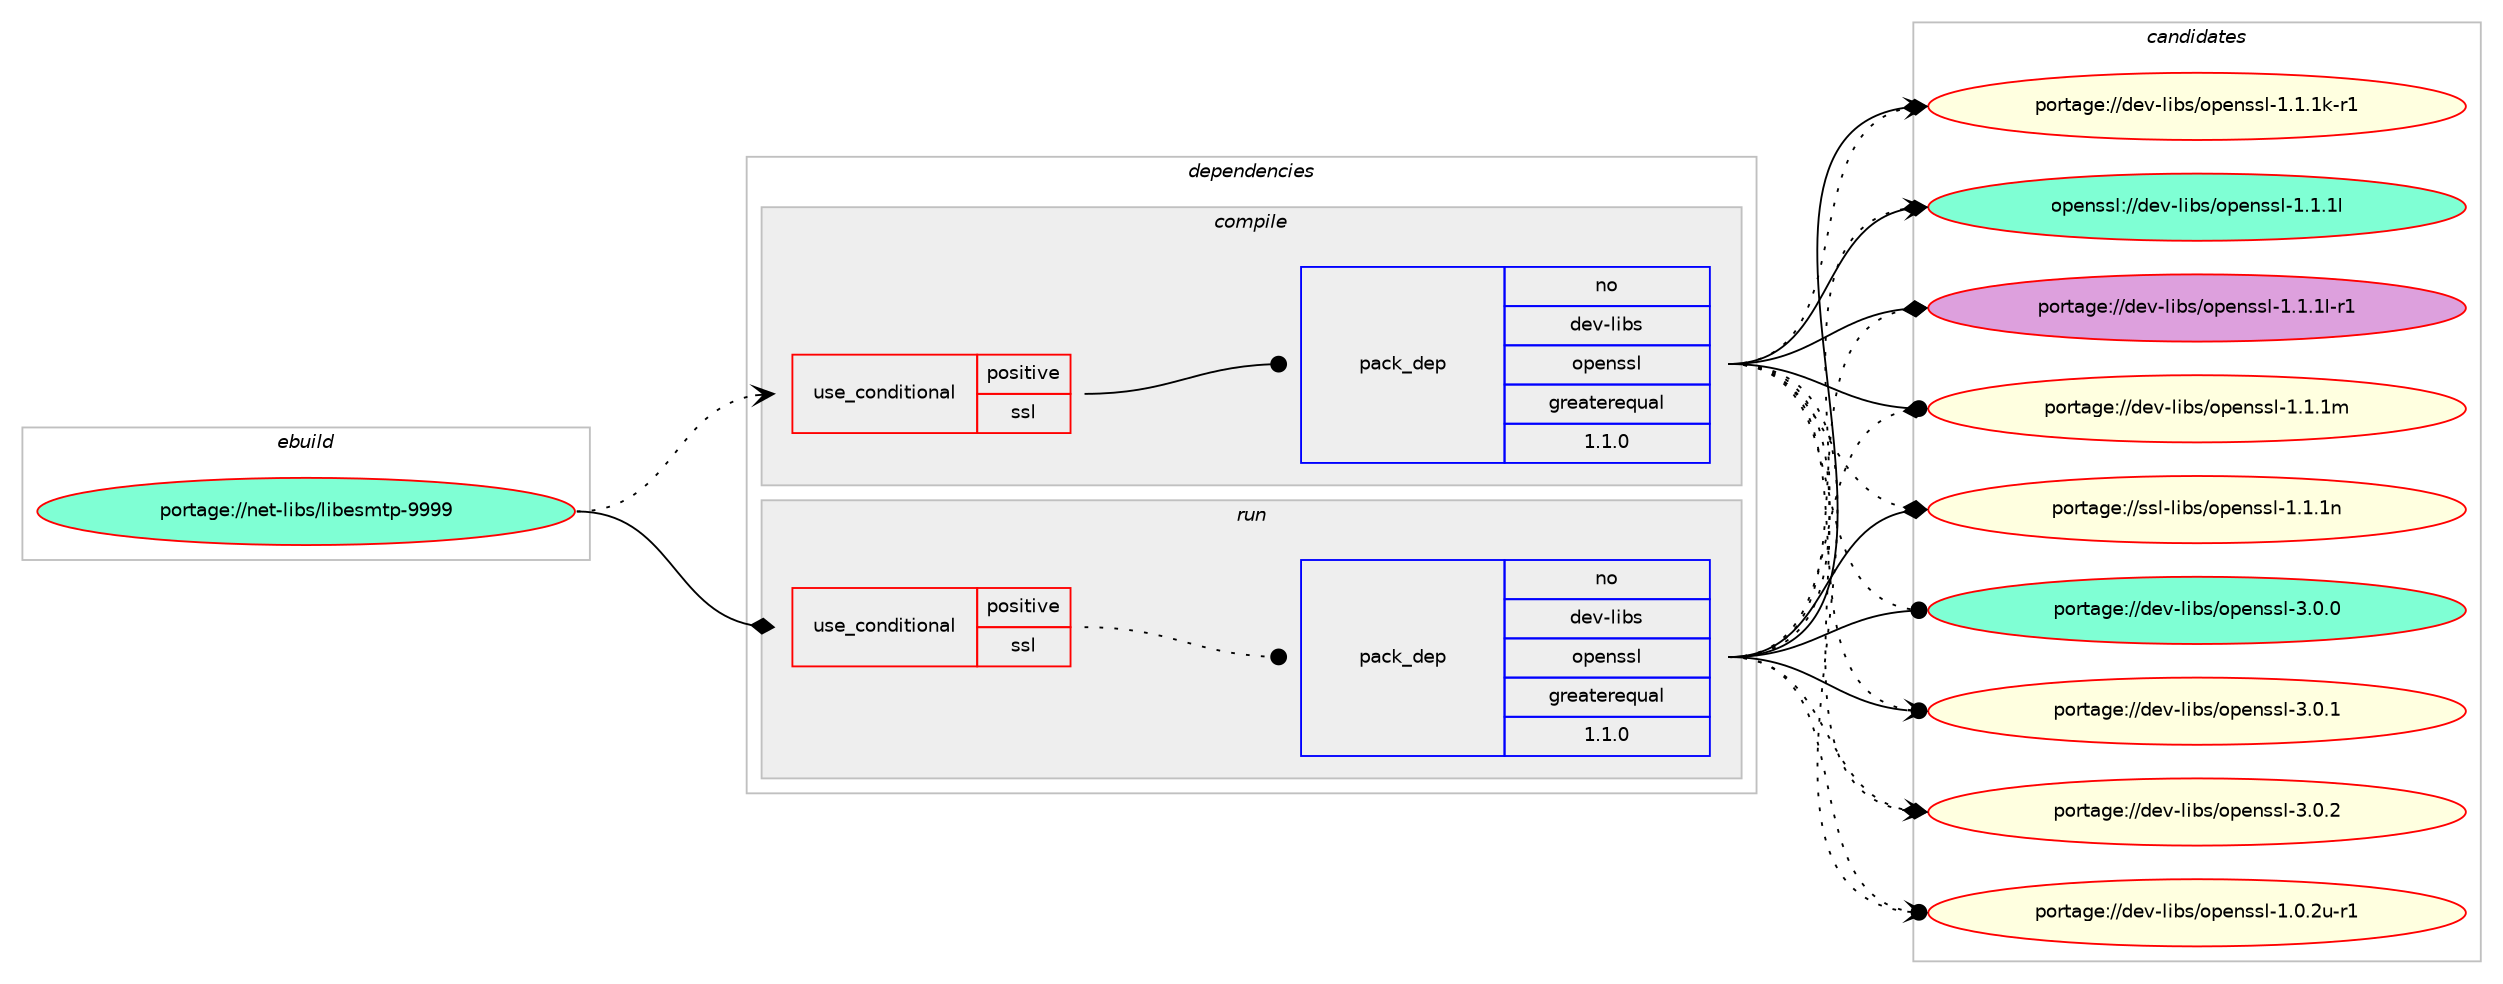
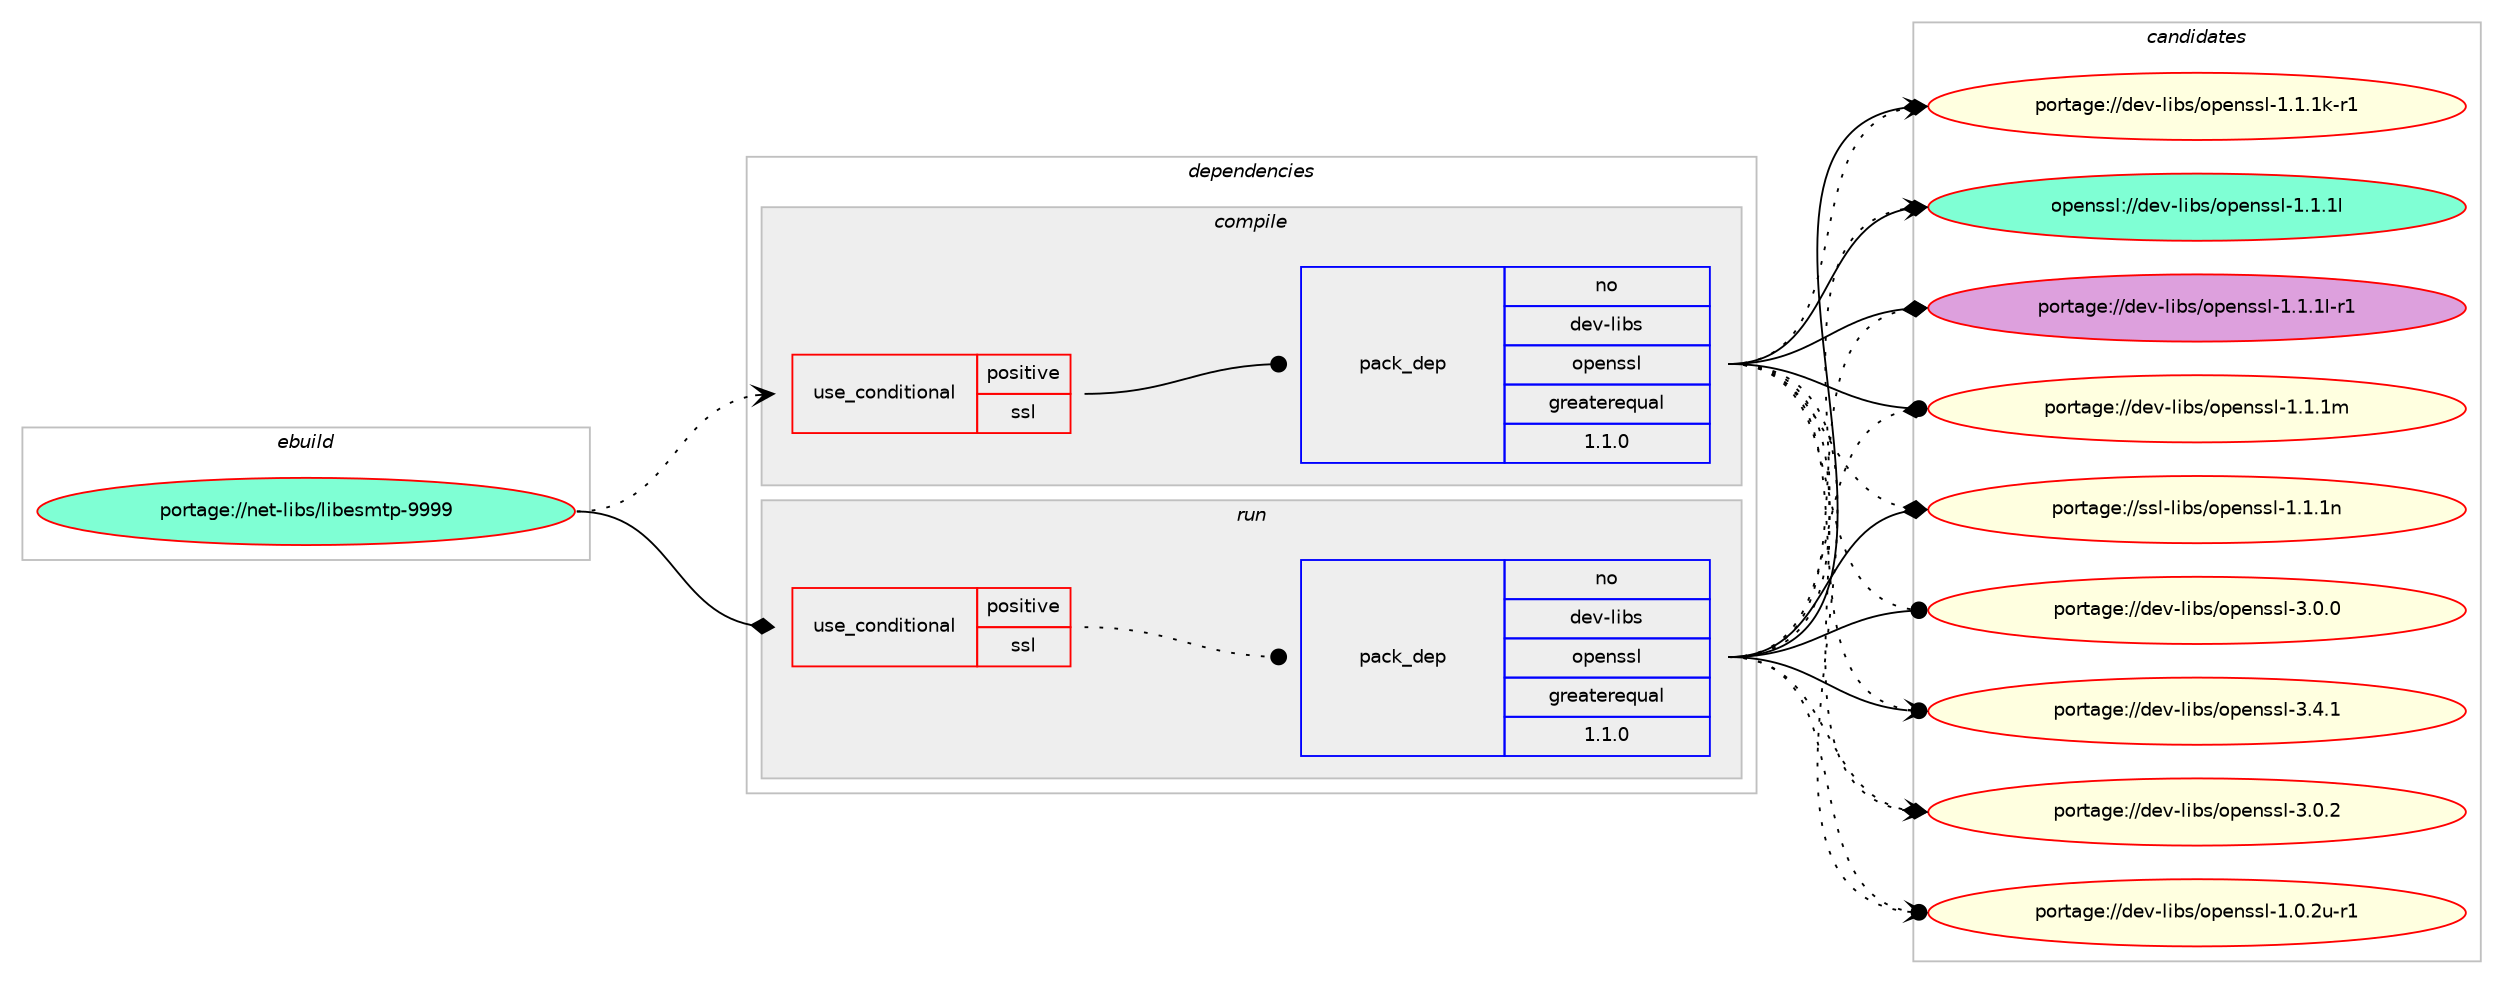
(2197, 610) -> (2197, 610)
(2197, 711) -> (2197, 711)
